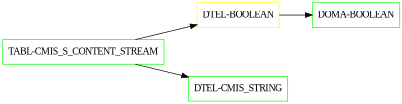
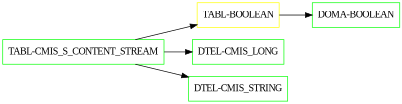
(238, 15) -> (238, 15)
none -> (238, 52)
